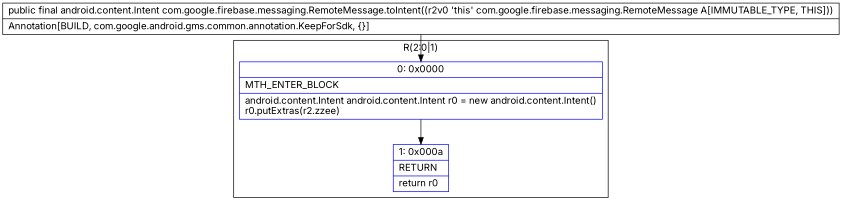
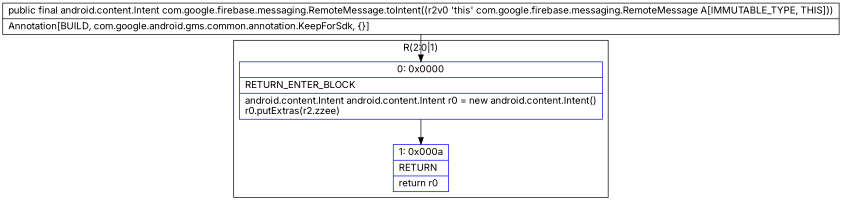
(292, 85) -> (301, 85)
